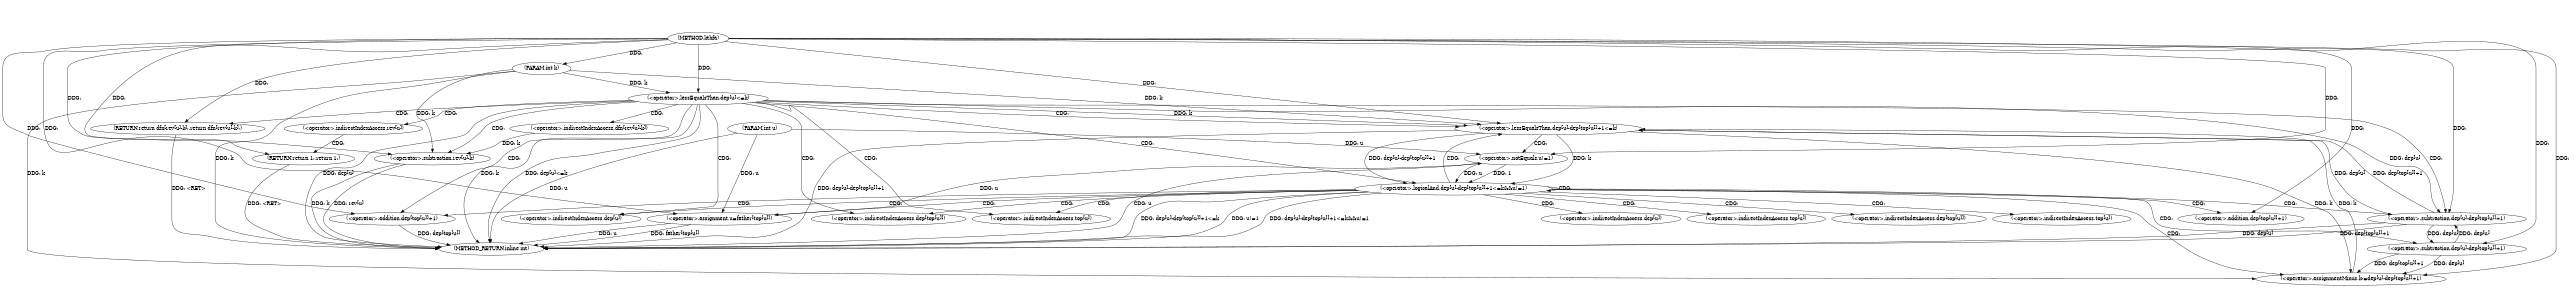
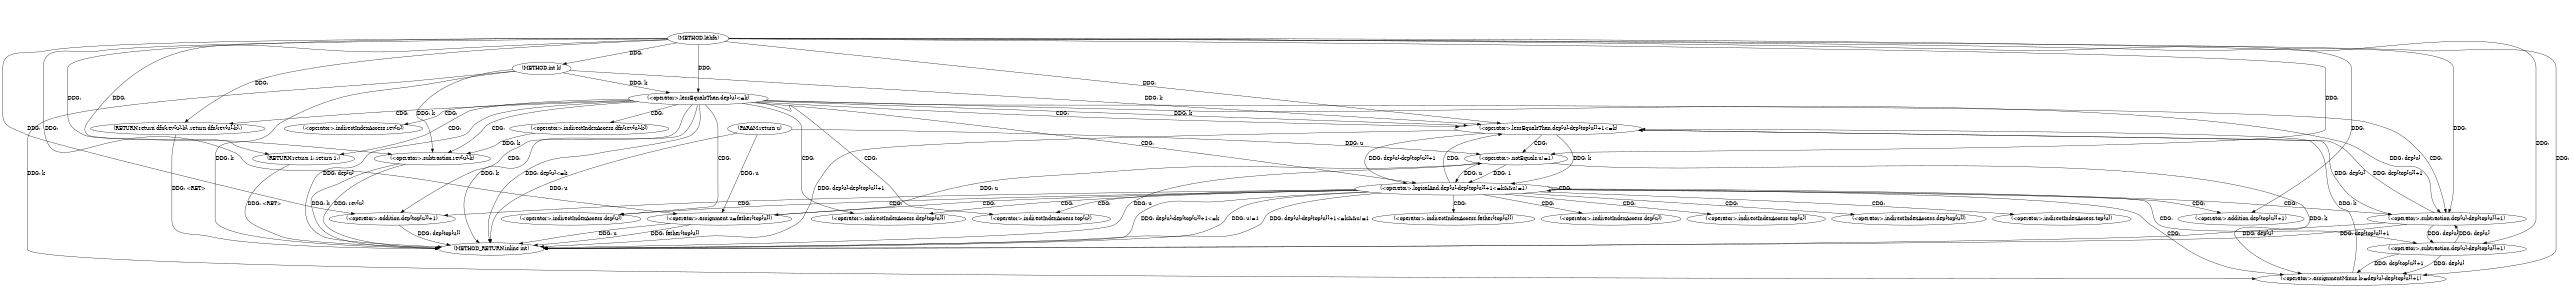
(542, 68) -> (542, 68)
(760, 129) -> (760, 129)
(330, 143) -> (475, 110)
(2014, 153) -> (2017, 167)
(1143, 204) -> (1143, 204)
none -> (1454, 219)
